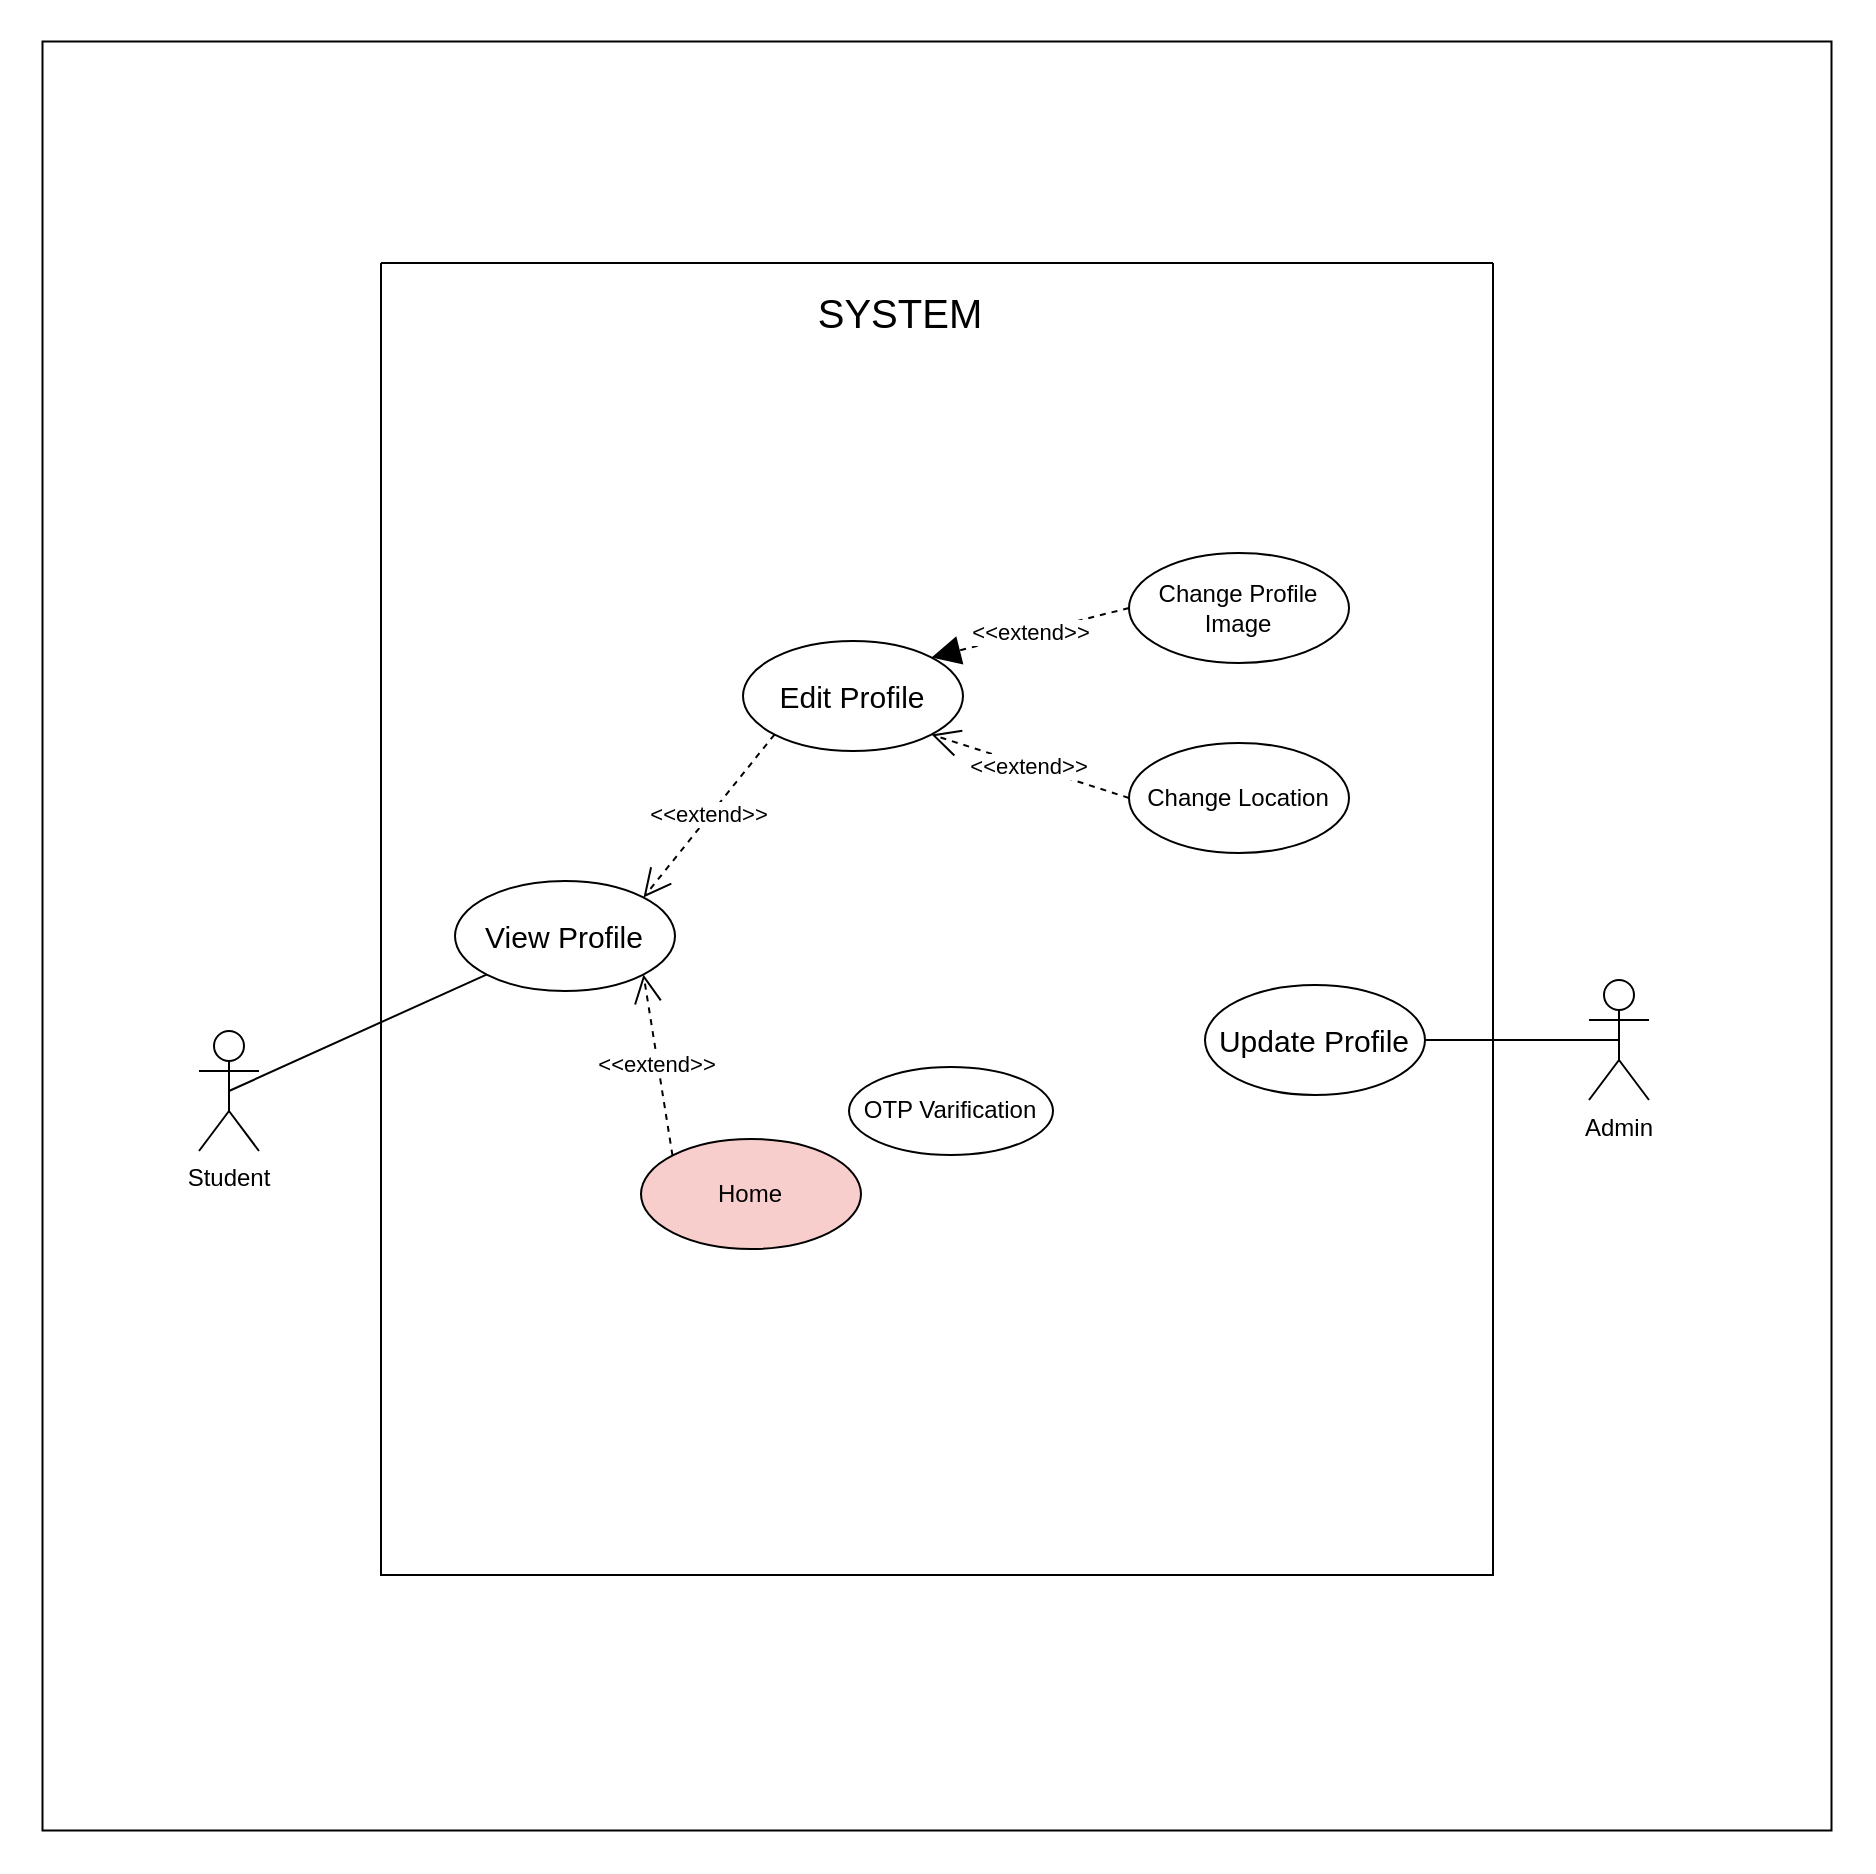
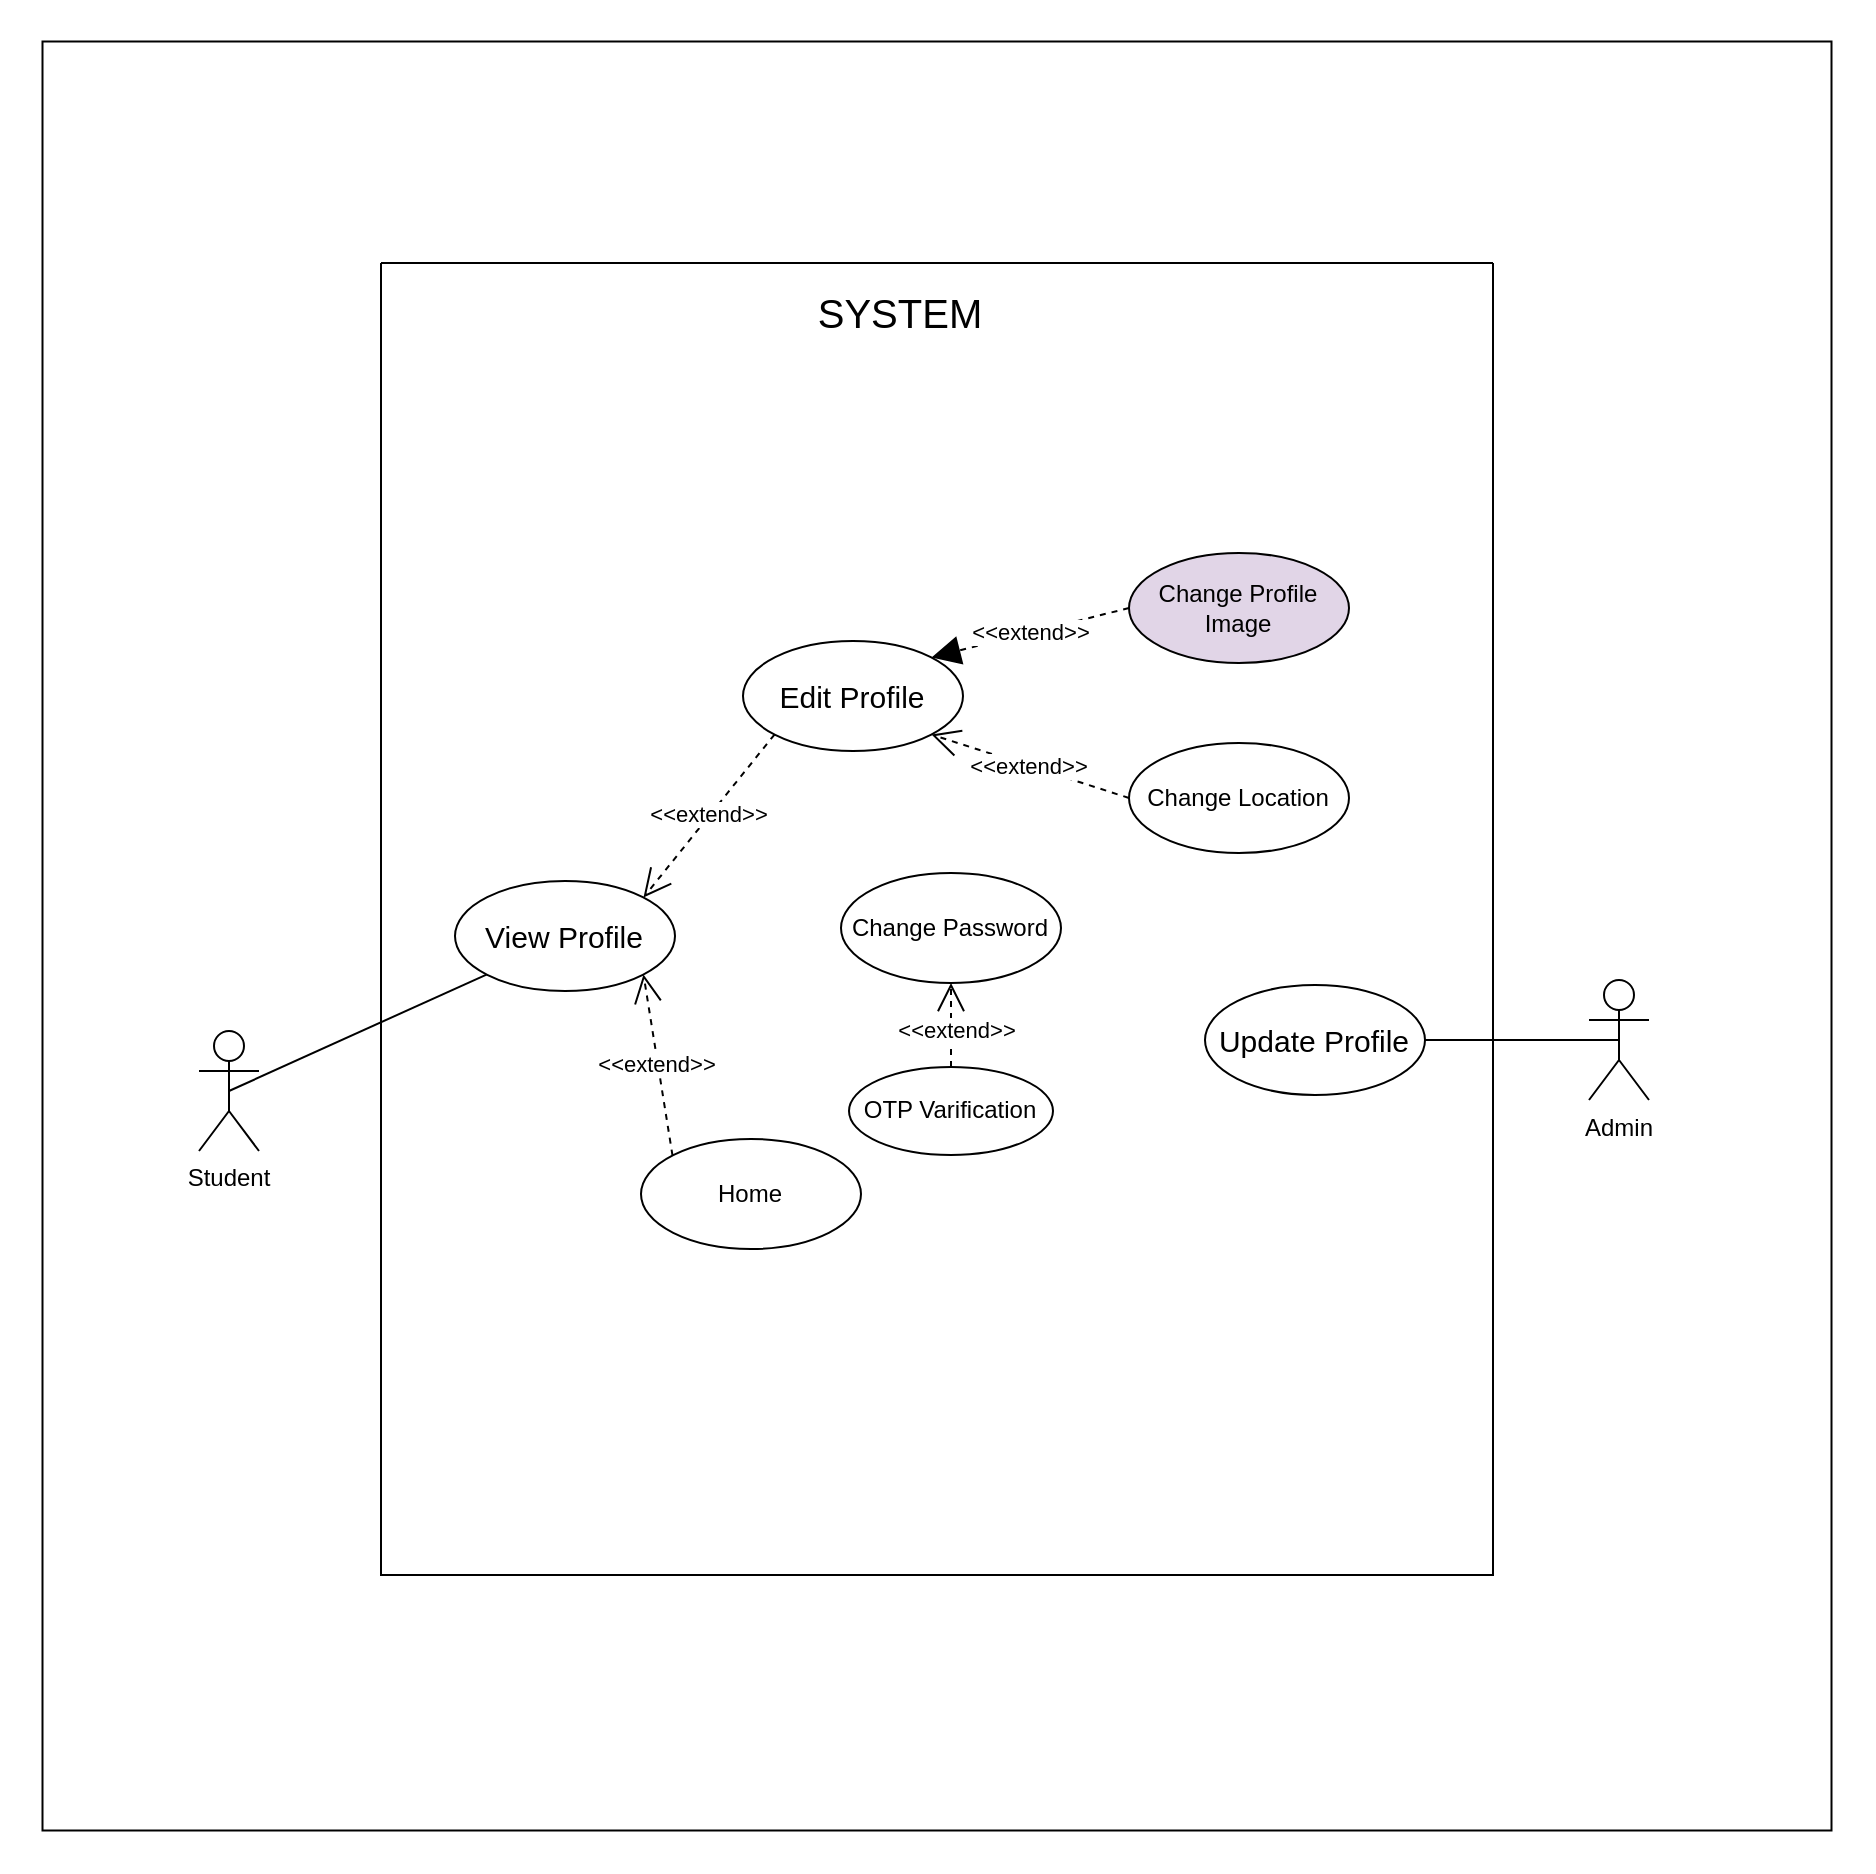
(1239, 608) -> (1239, 608)
none -> (951, 928)
none -> (951, 1014)
(751, 1194) -> (751, 1194)
